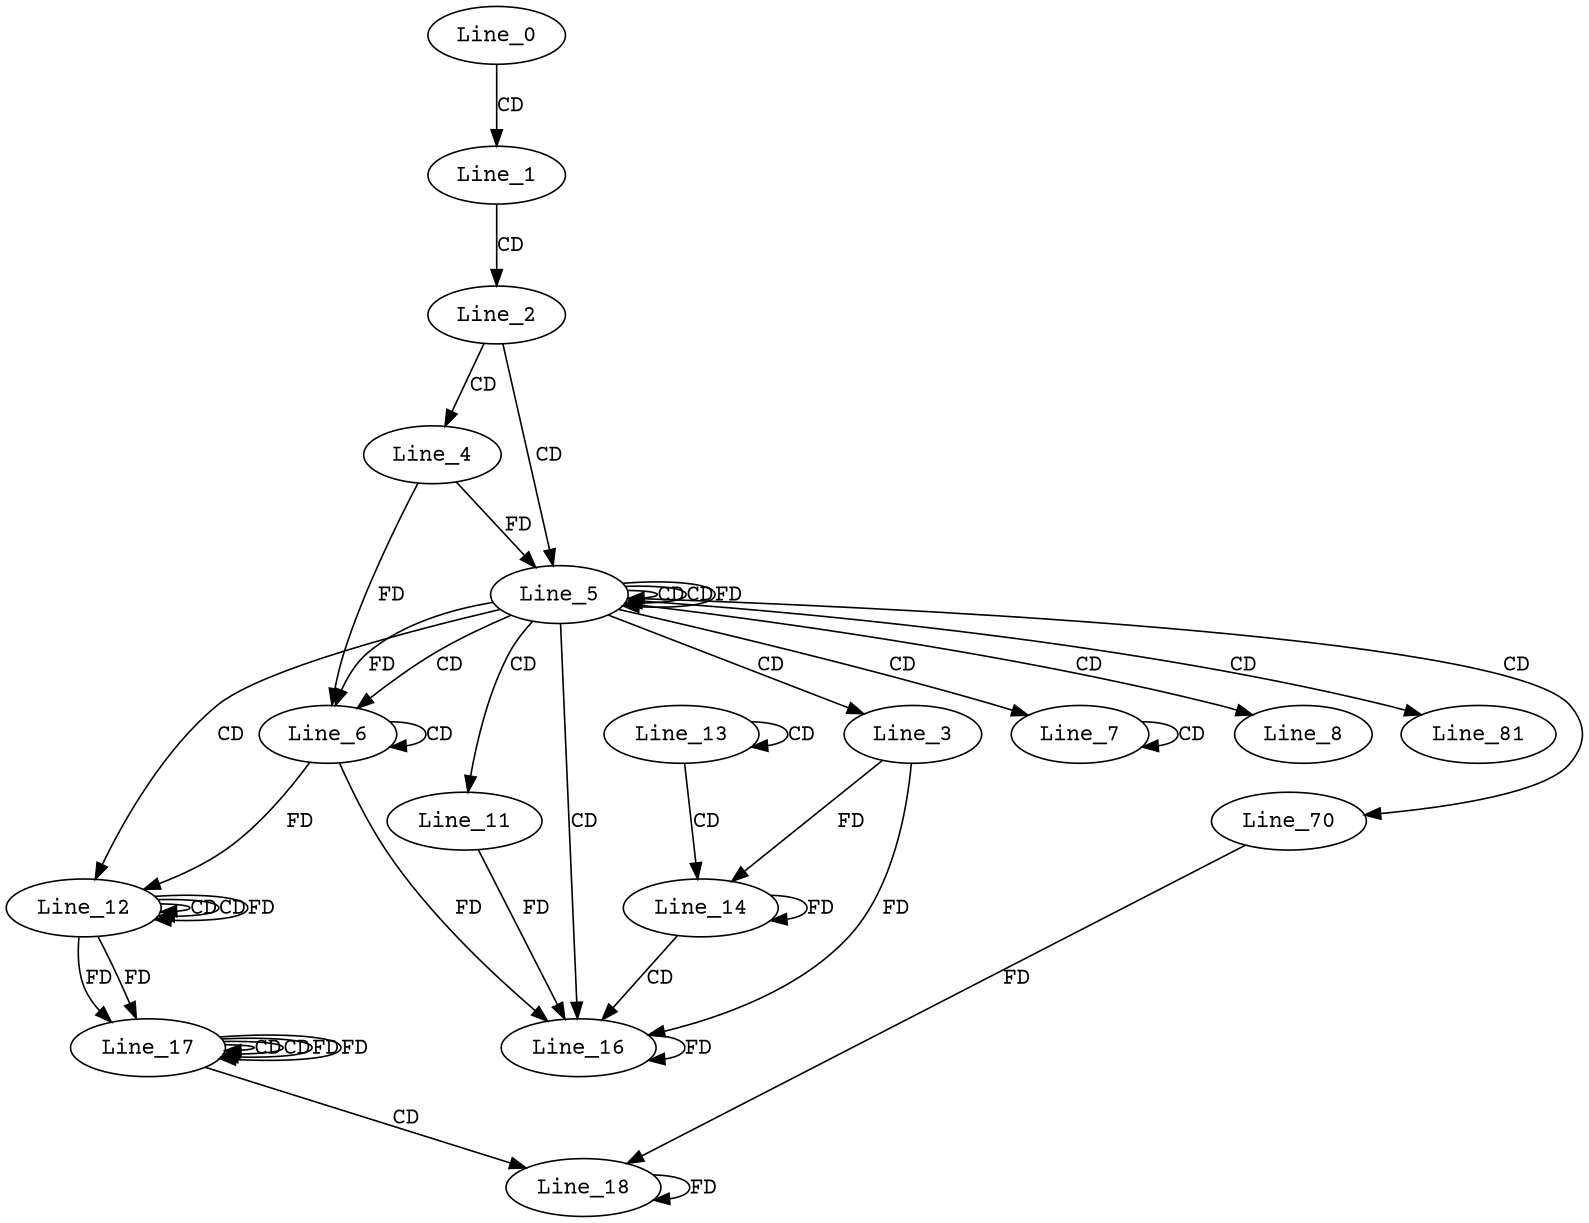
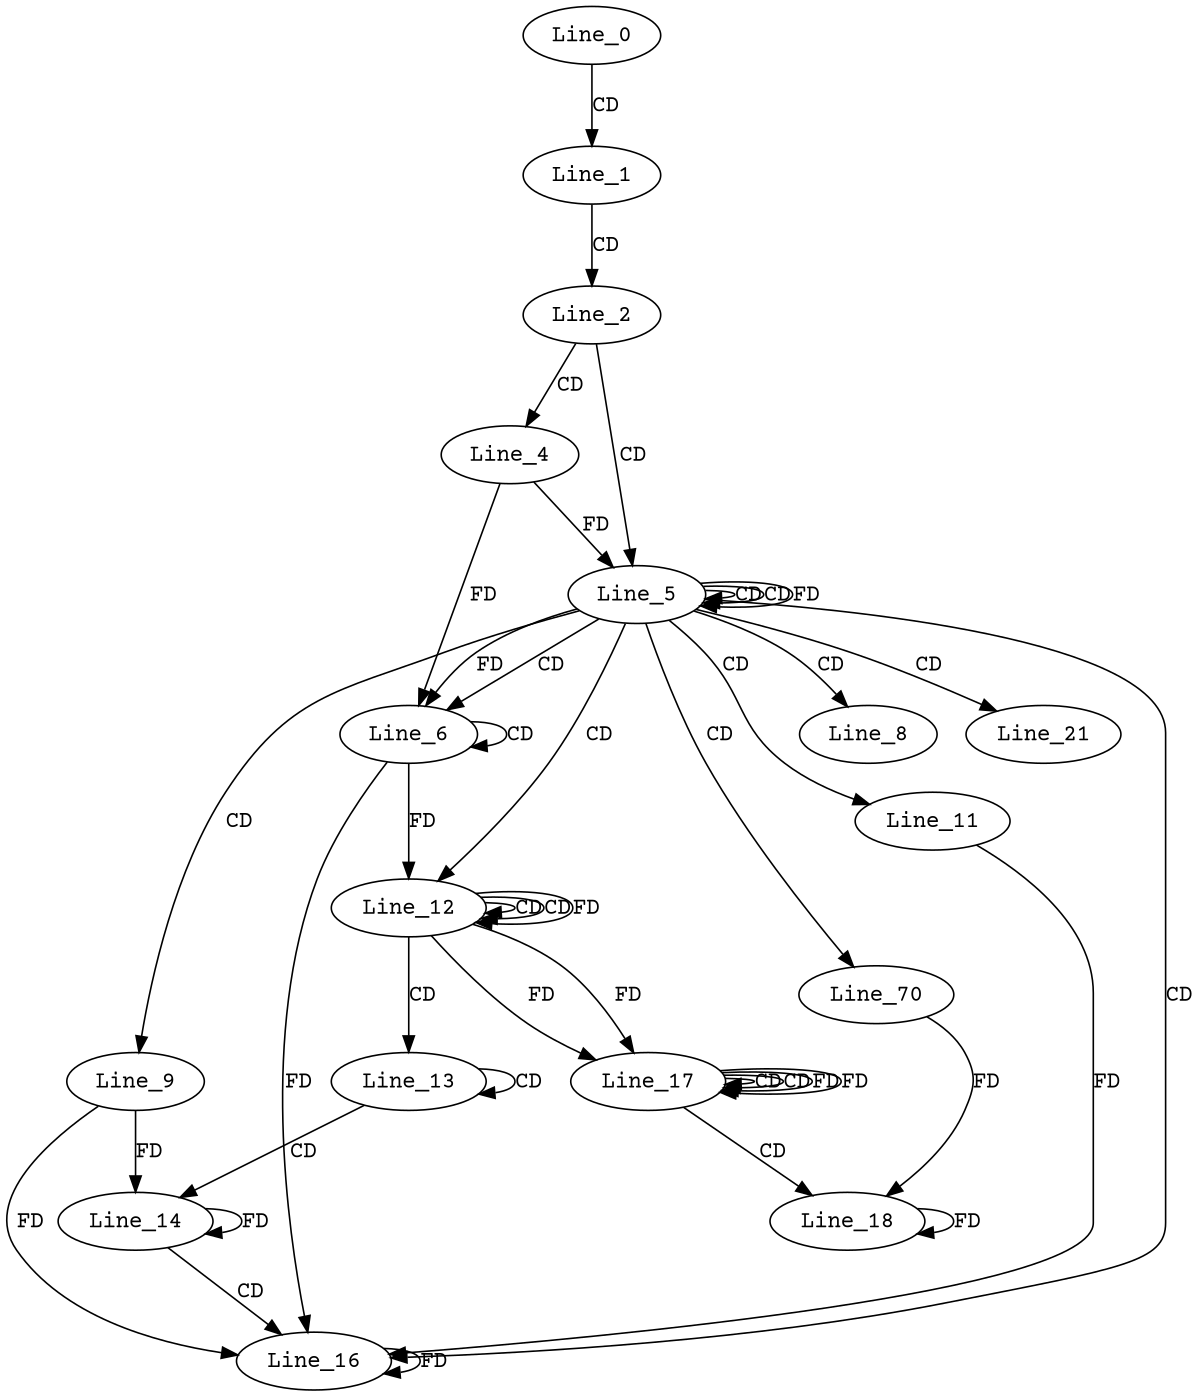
(913, 734) -> (136, 1081)
(1080, 734) -> none
(1479, 734) -> (1043, 734)
none -> (409, 986)
